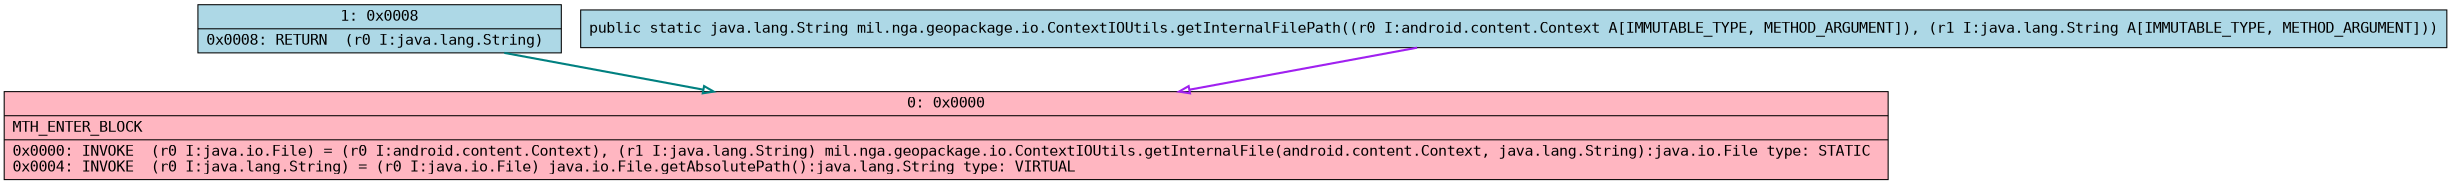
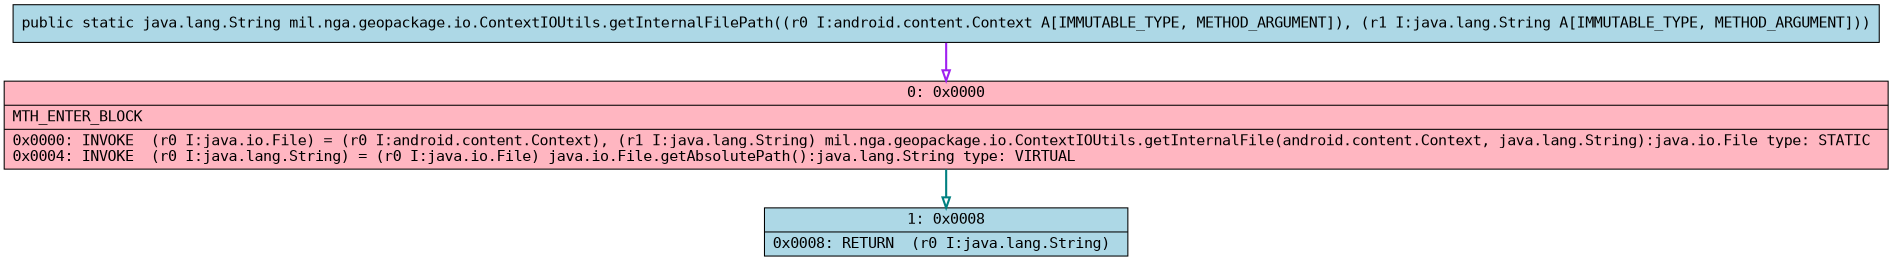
(604, 71) -> (946, 183)
